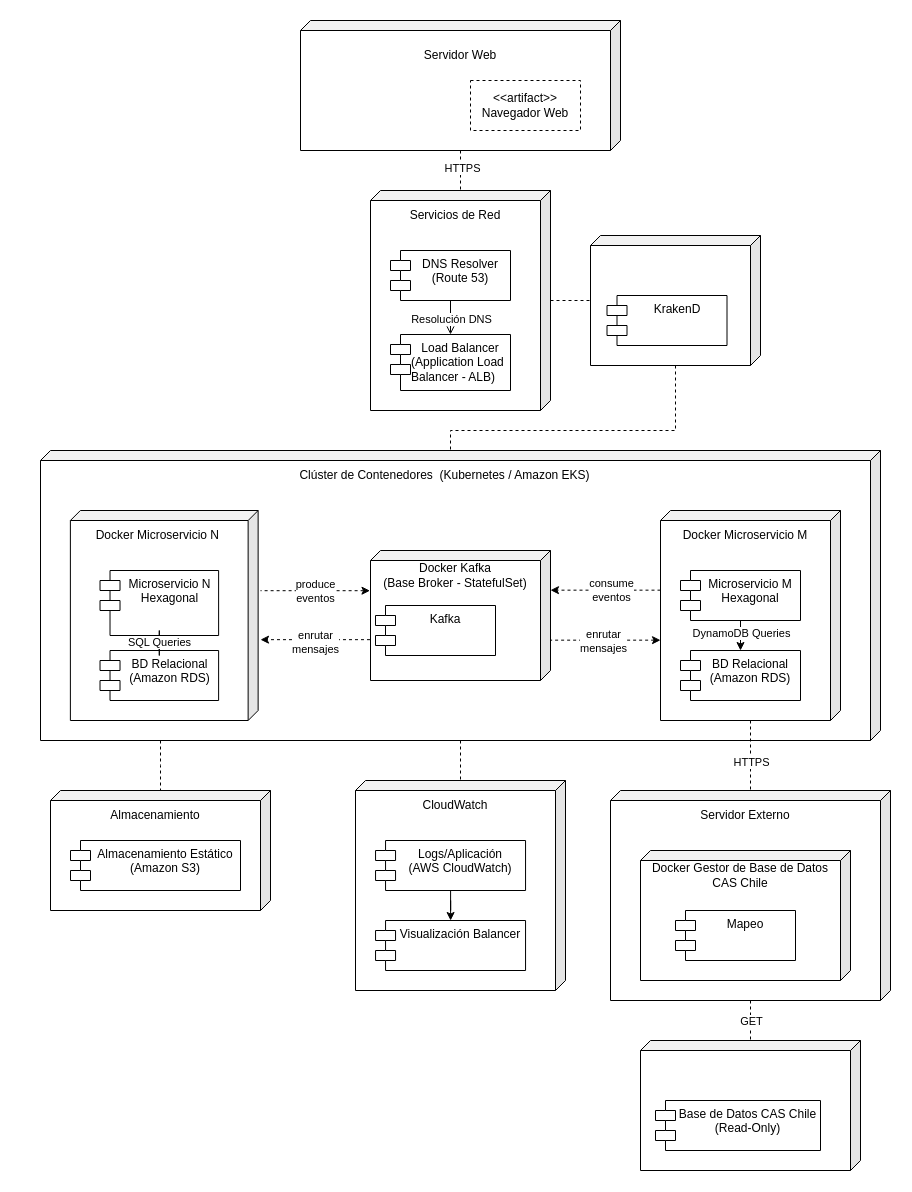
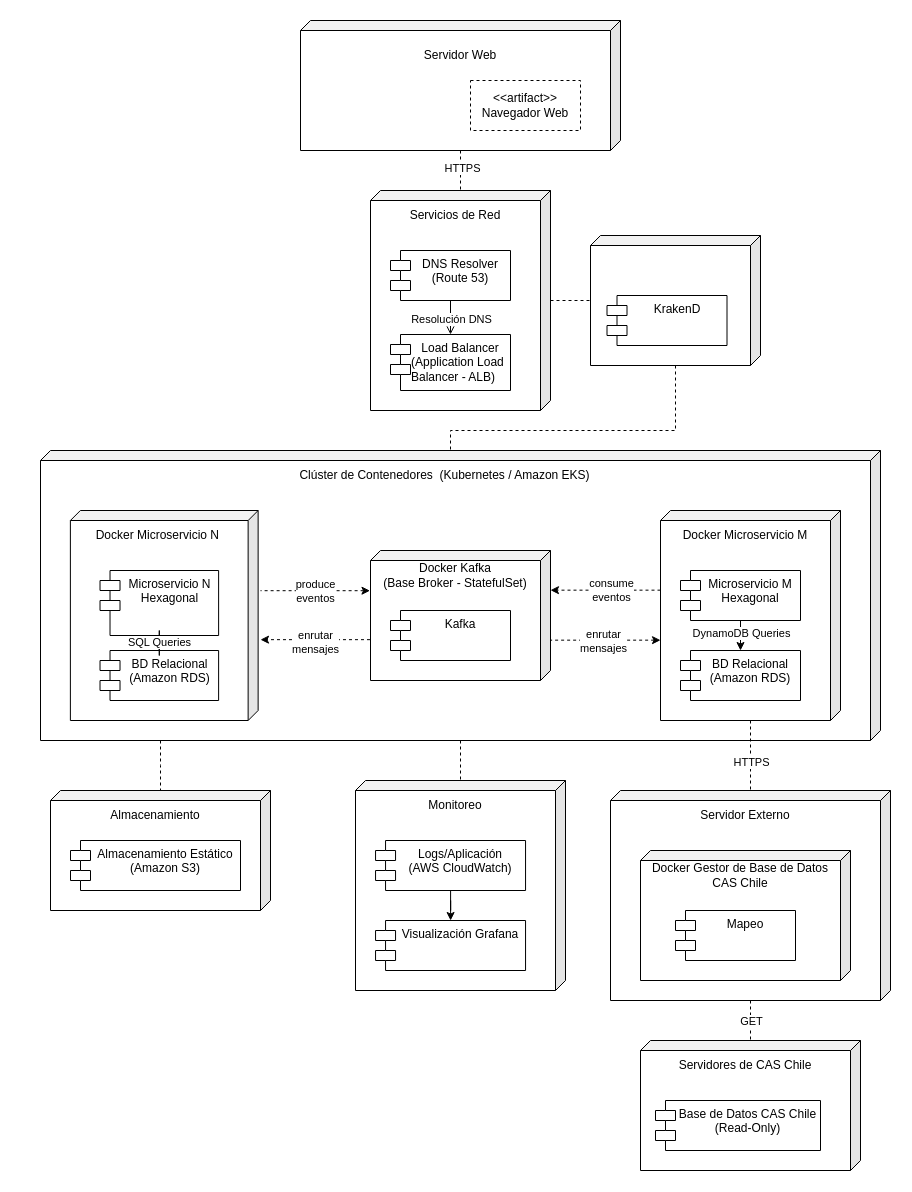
(436, 631) -> (451, 636)
(456, 806) -> (456, 806)
(461, 942) -> (461, 935)
none -> (746, 1065)
